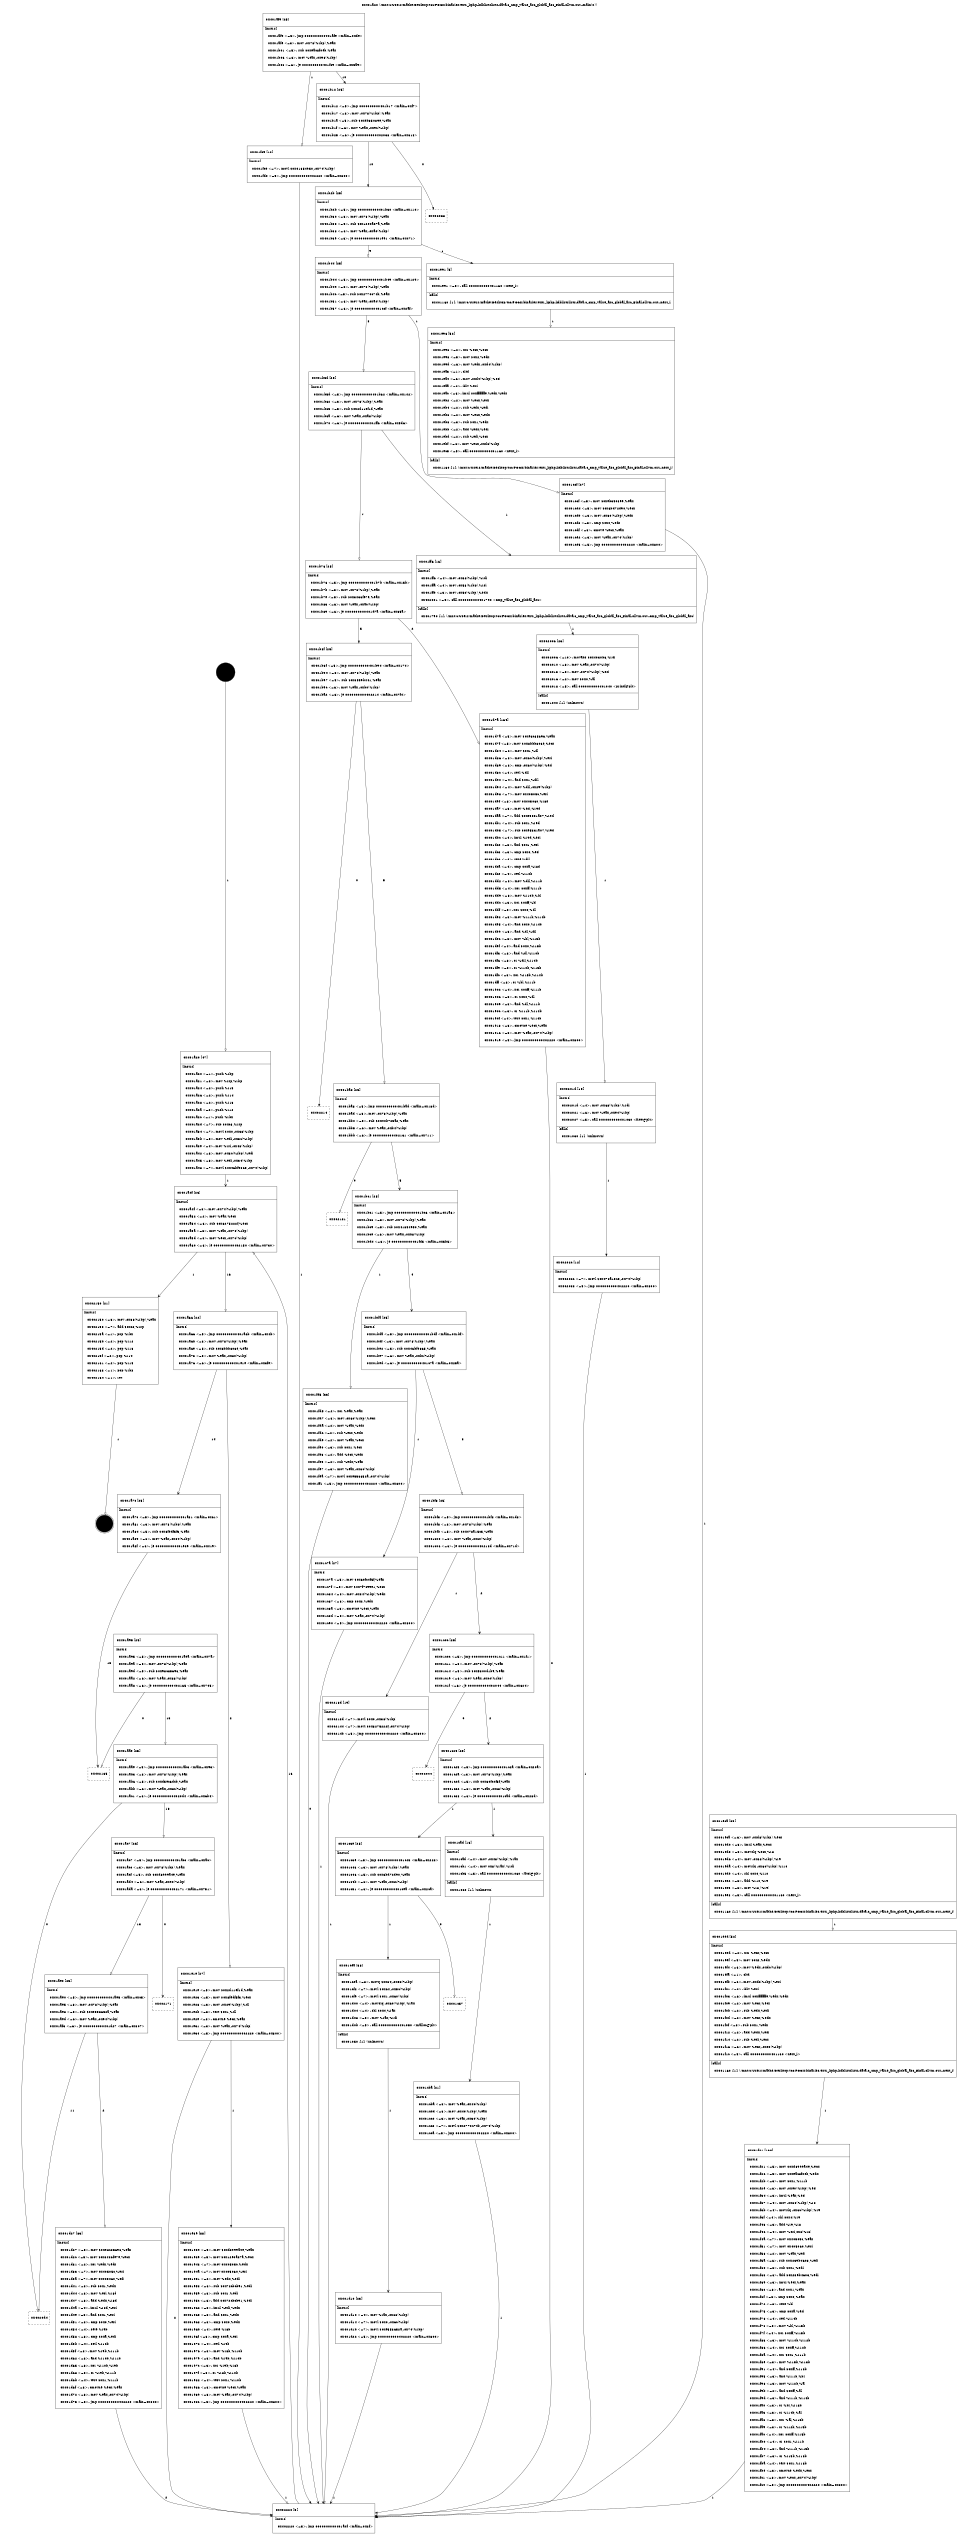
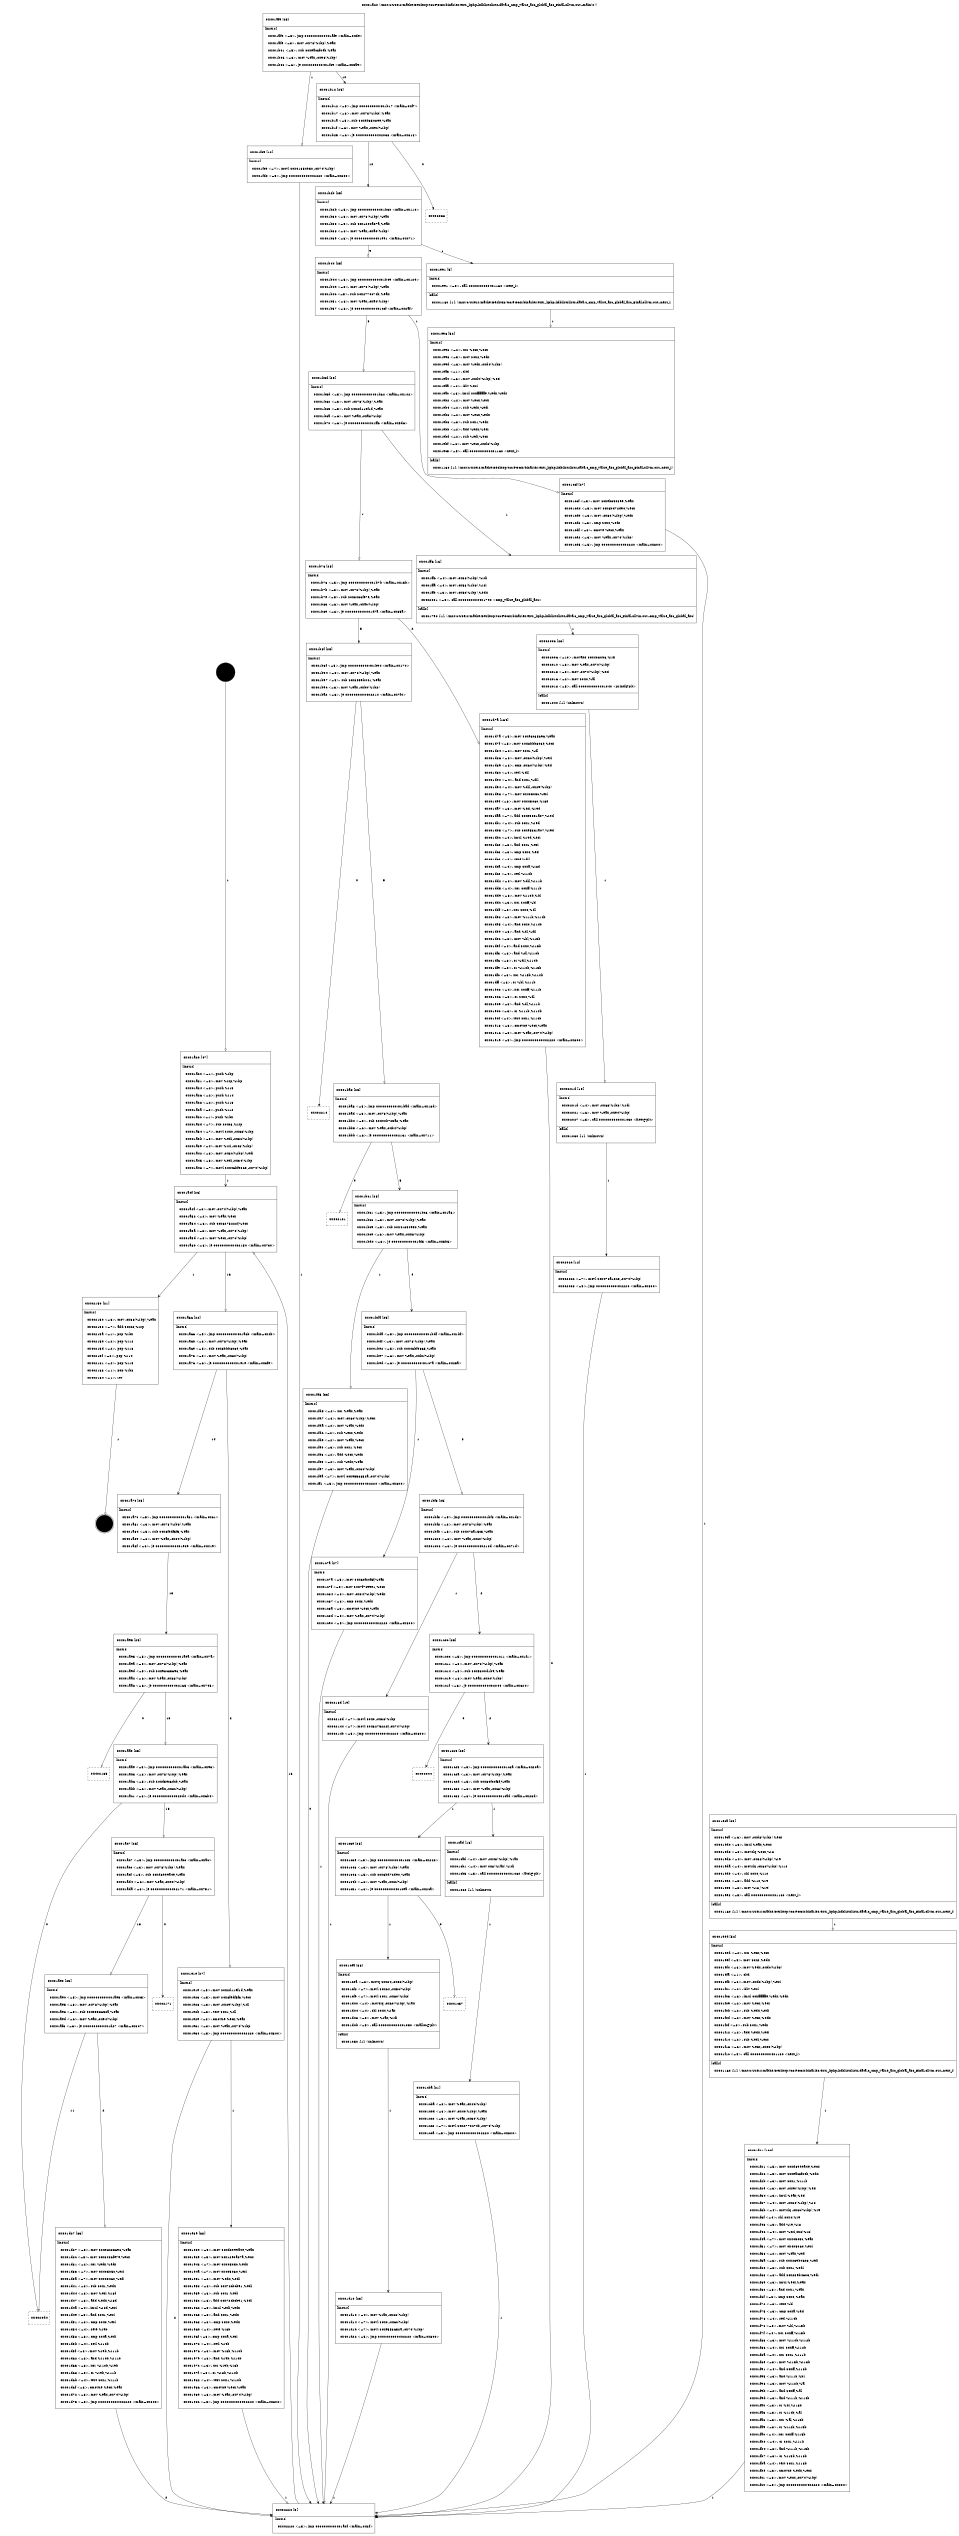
(101, 1654) -> (167, 1592)
